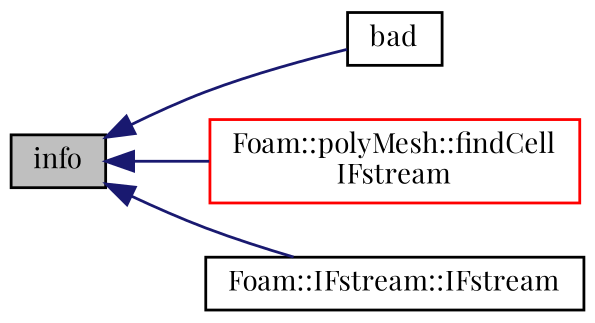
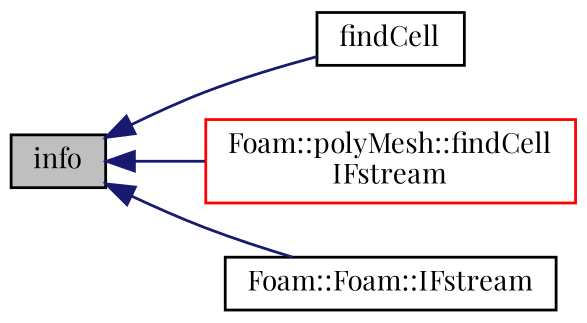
(395, 39) -> (391, 39)
(395, 284) -> (391, 284)
